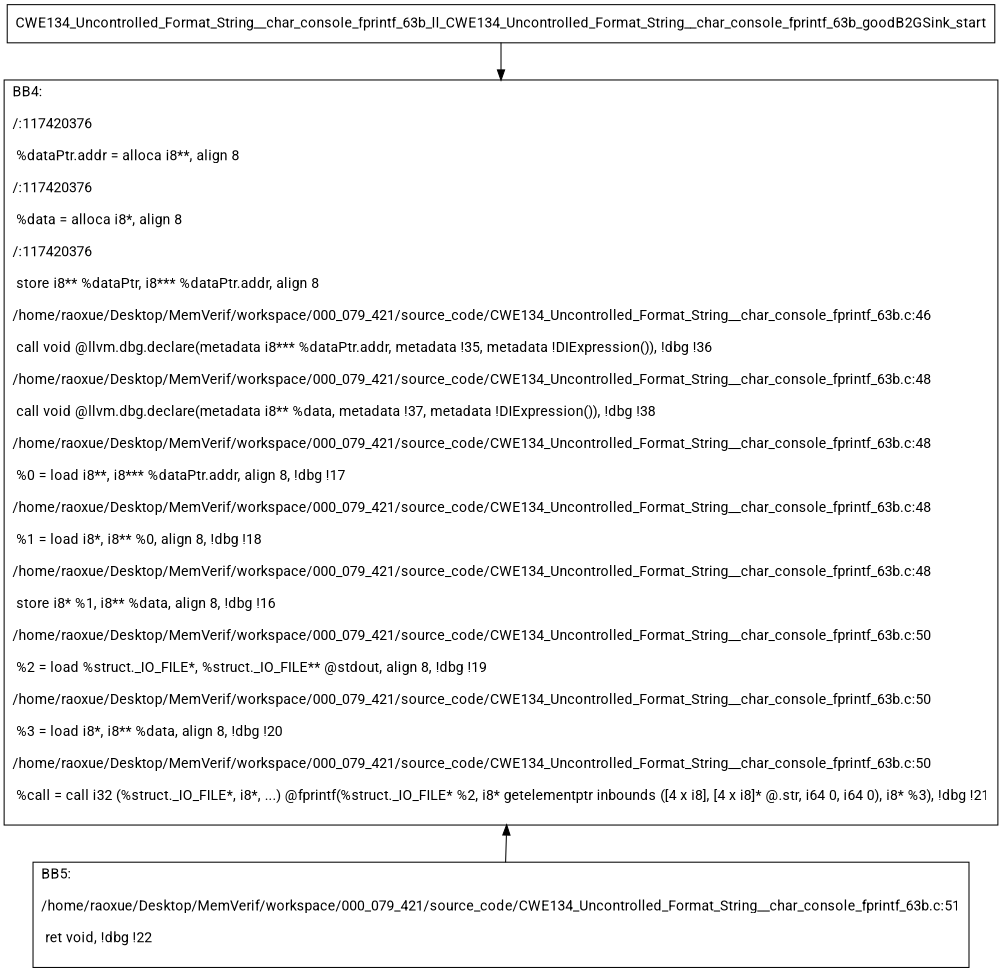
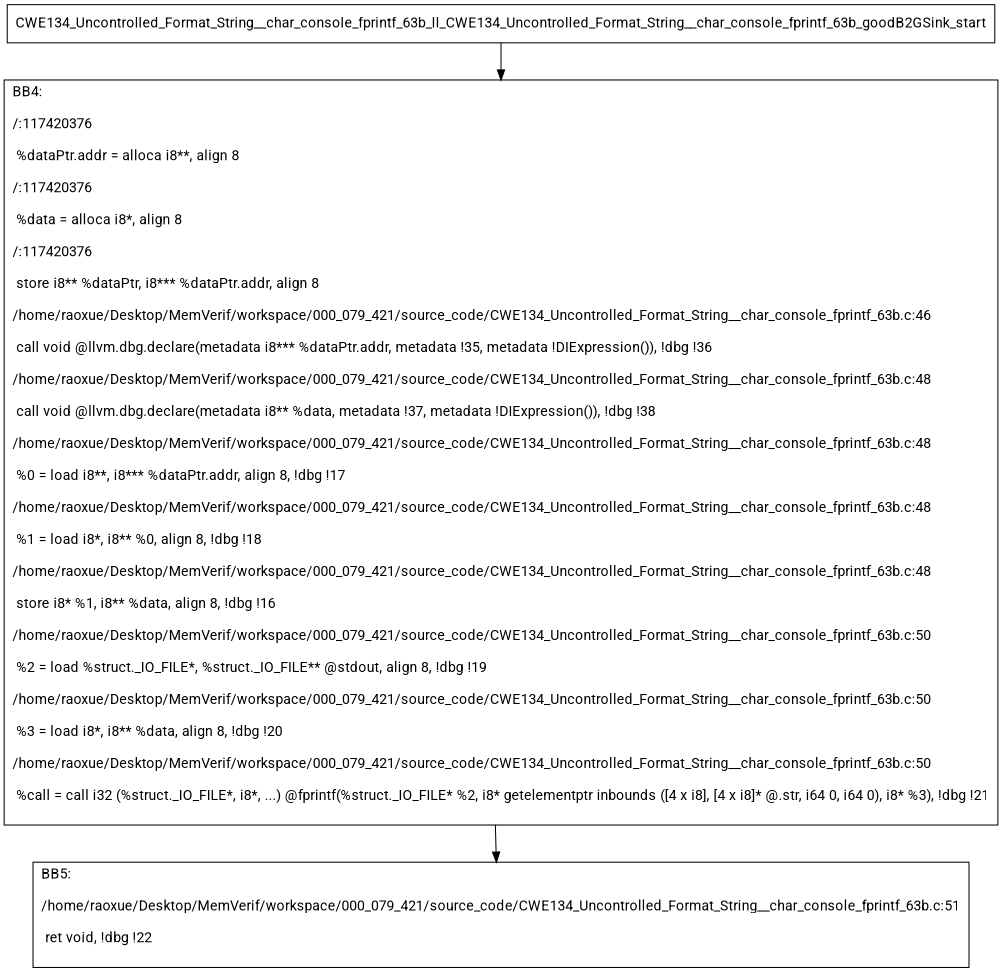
(506, 849) -> (496, 838)
